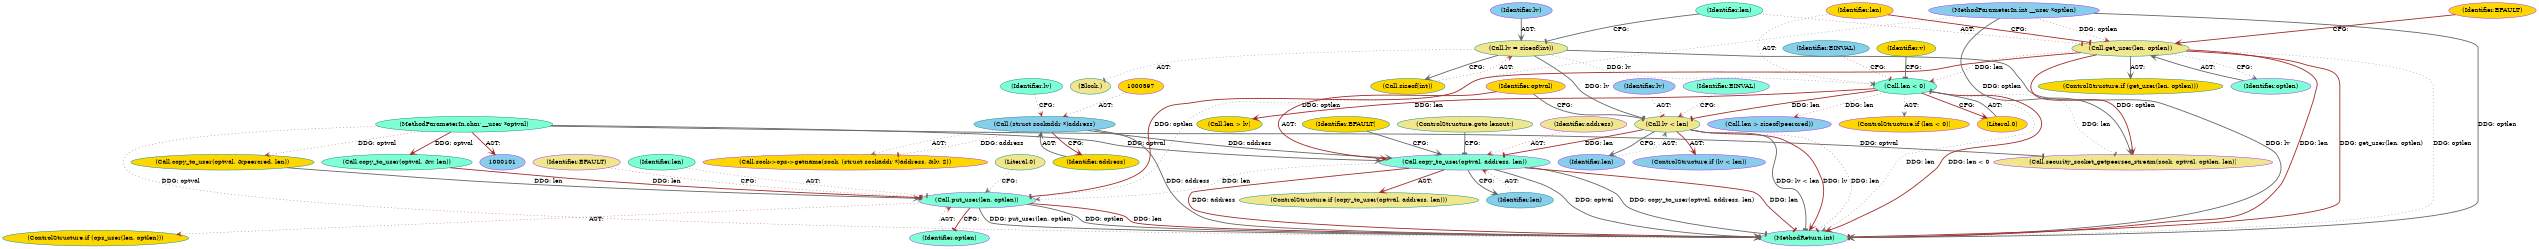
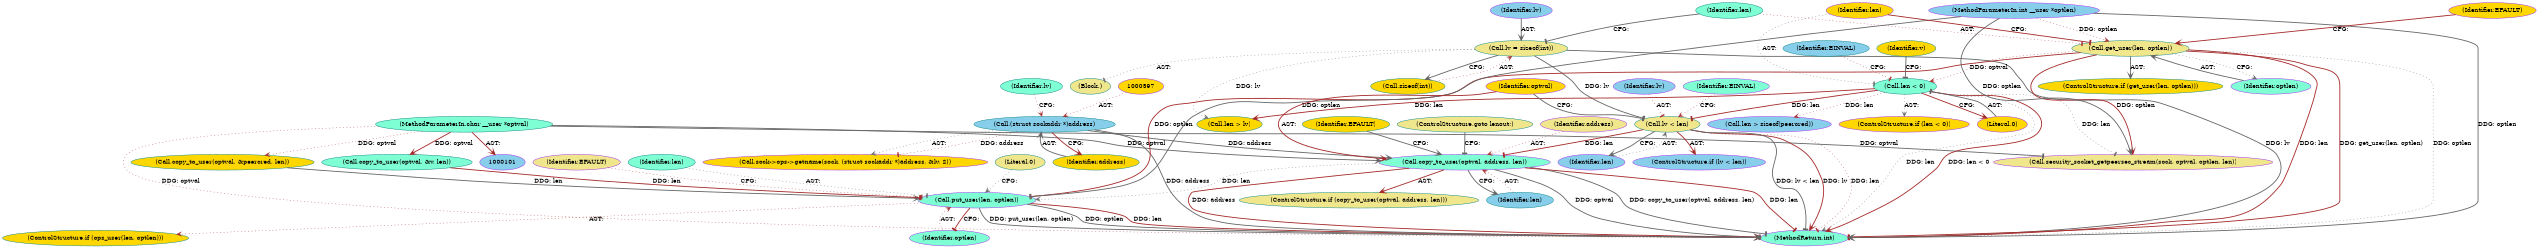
(1989, 67) -> (1989, 67)
(1527, 70) -> (1527, 70)
(1708, 78) -> (1321, 60)
